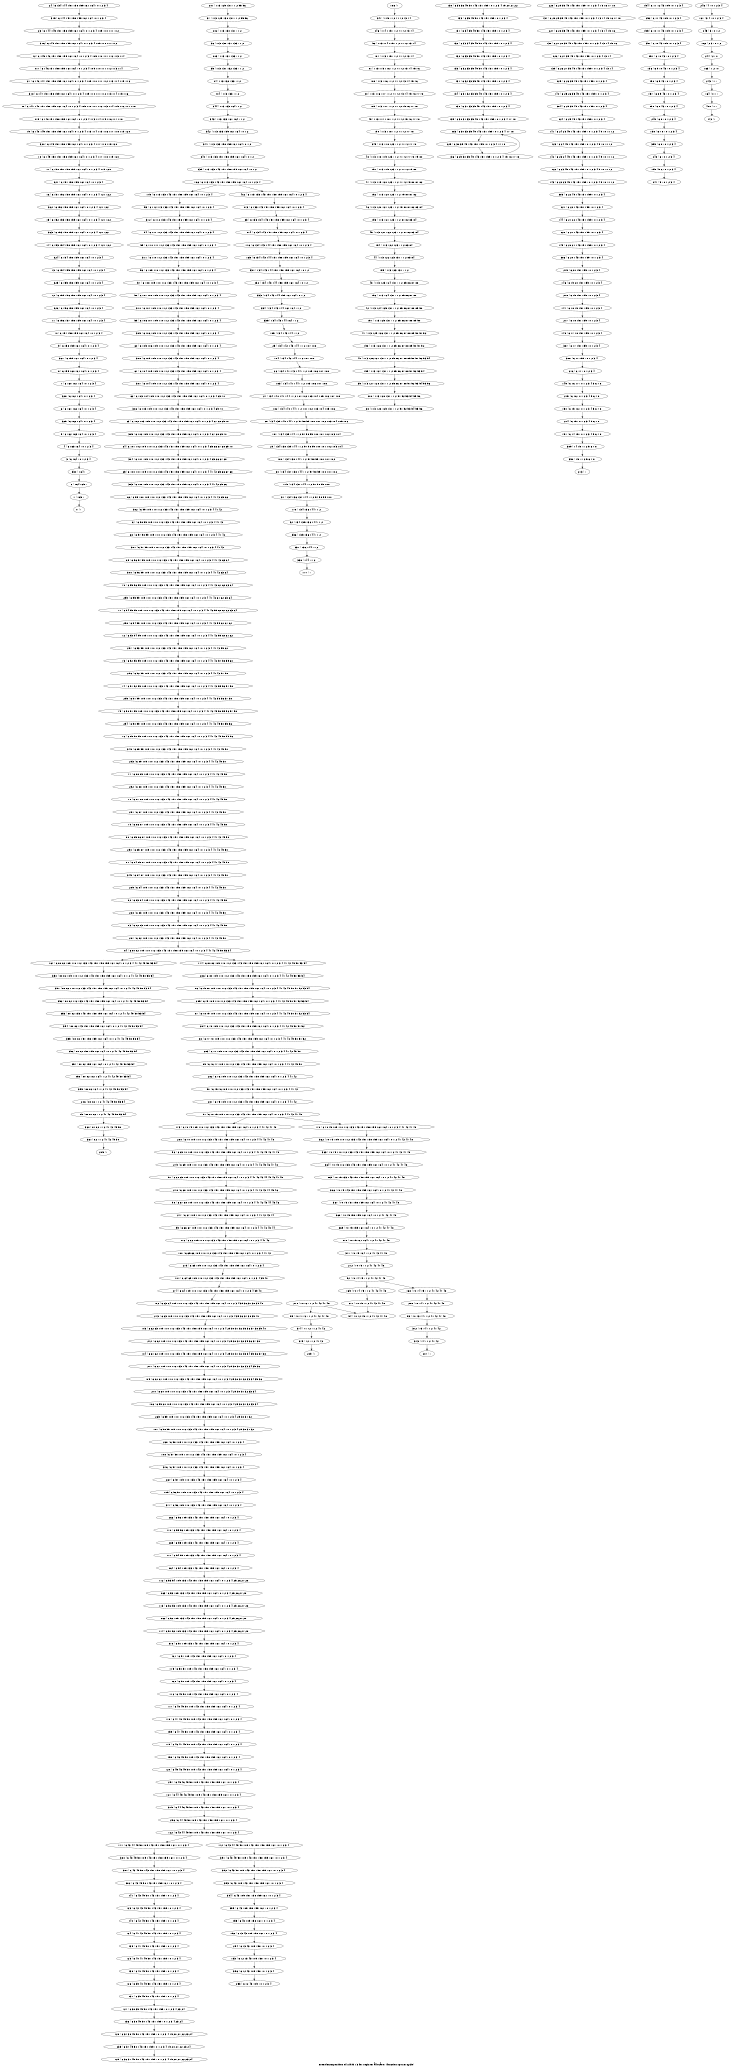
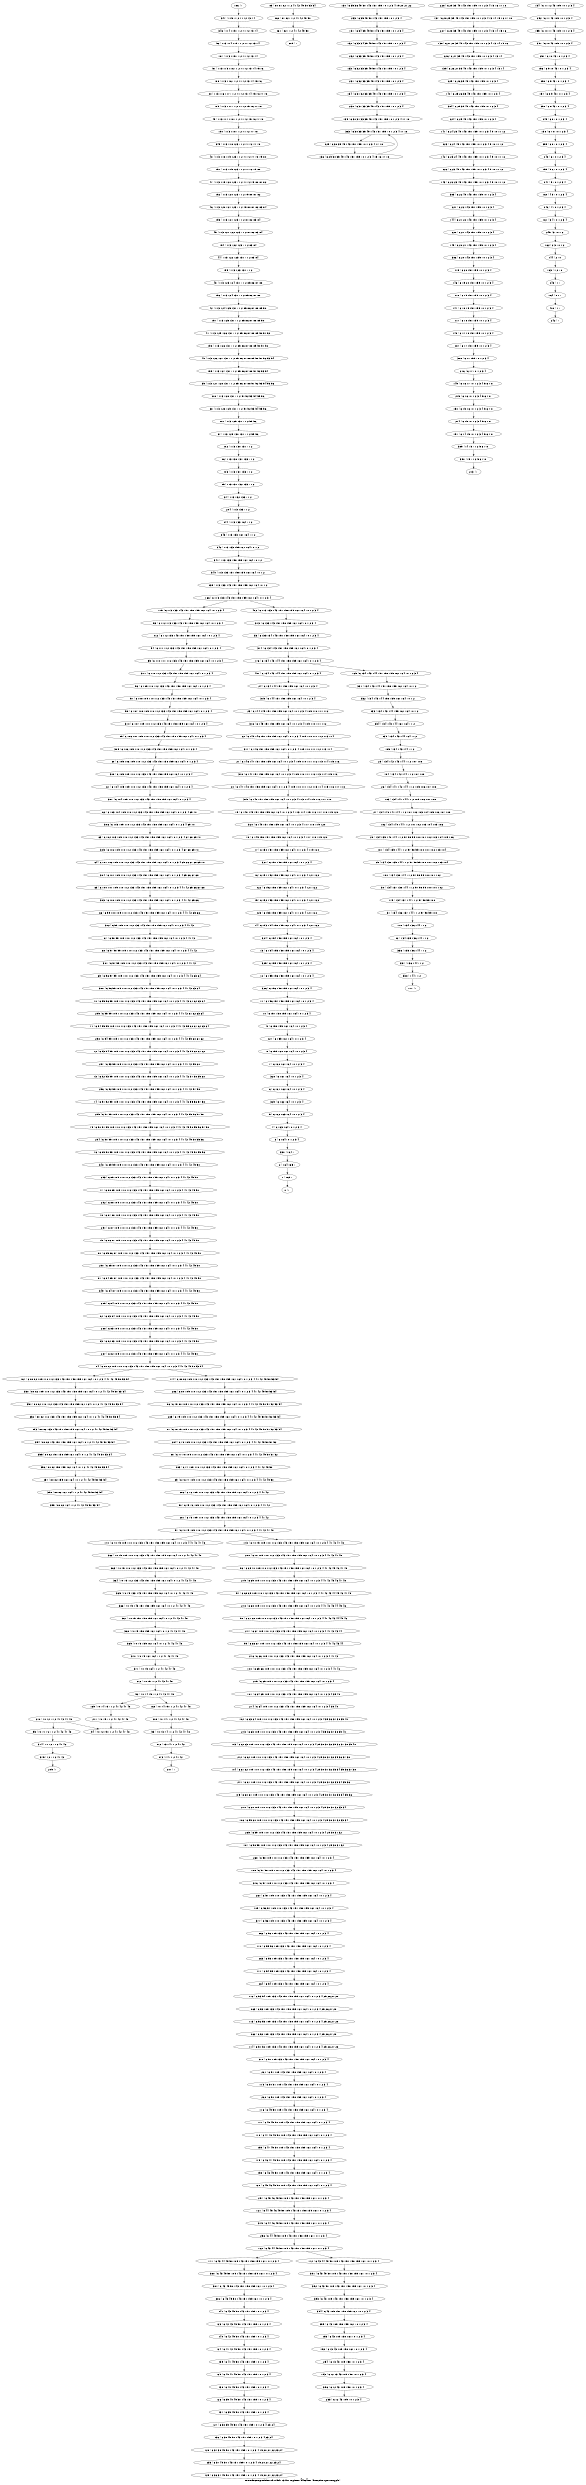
none -> (555, 195)
none -> (239, 414)
none -> (288, 673)
(104, 1102) -> none
